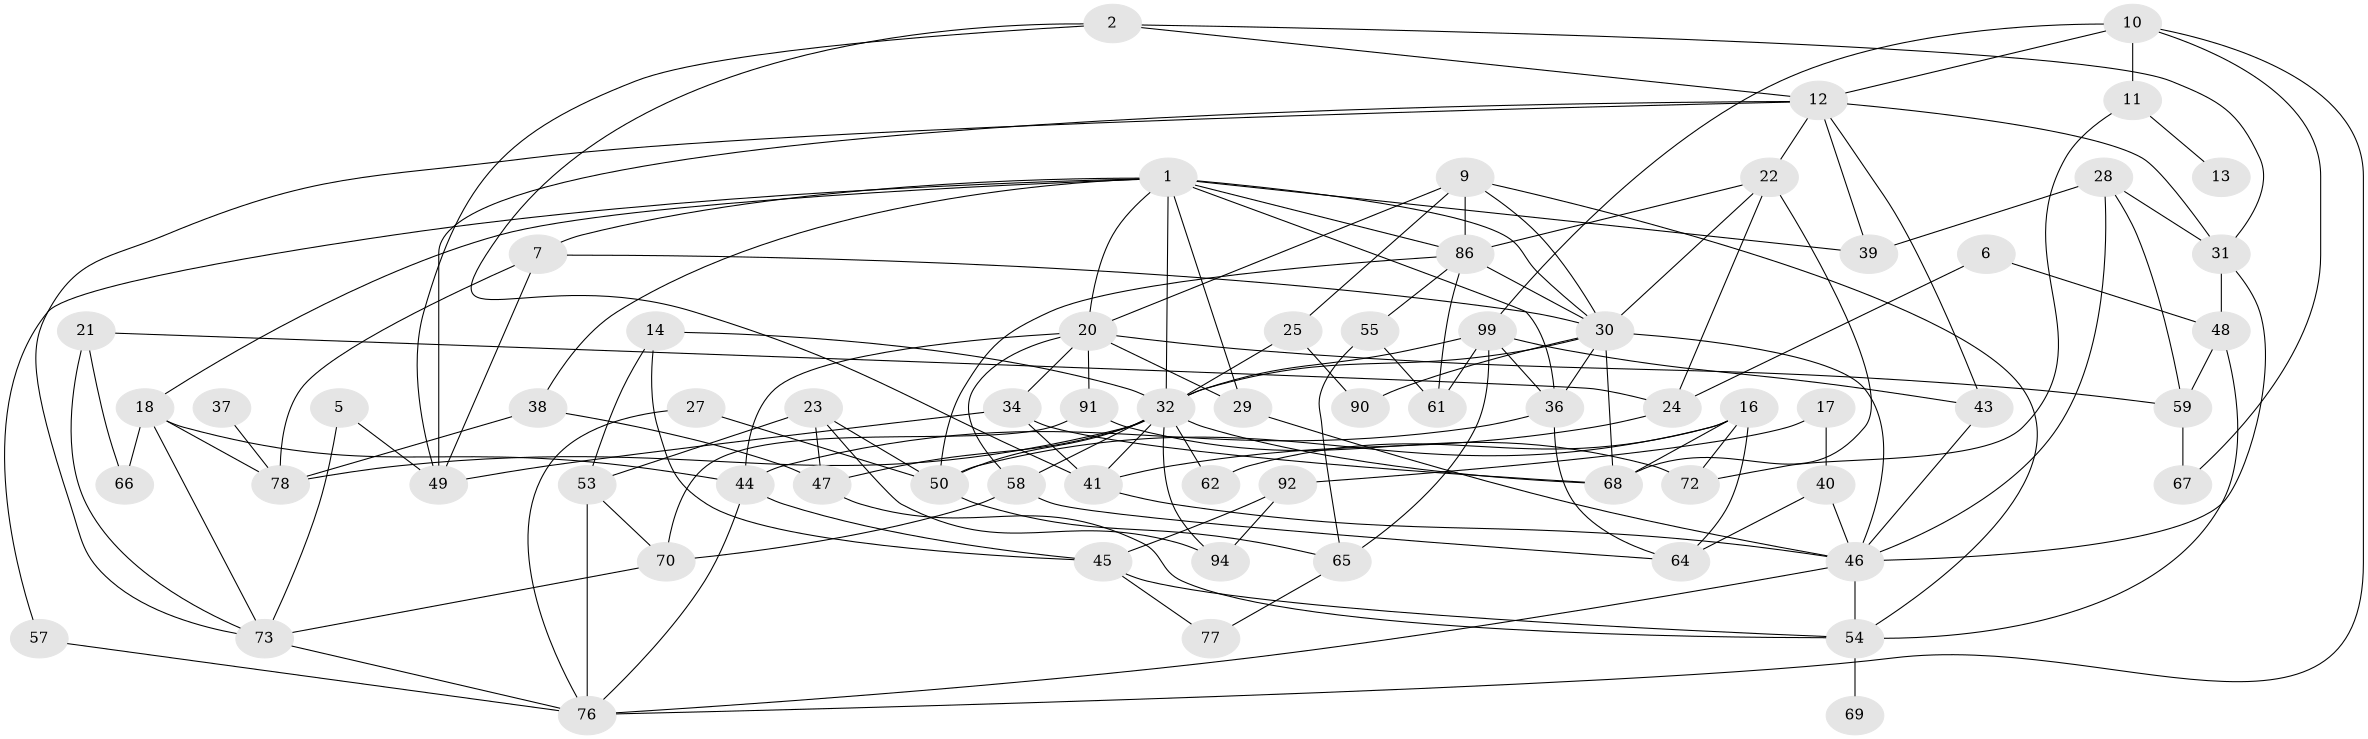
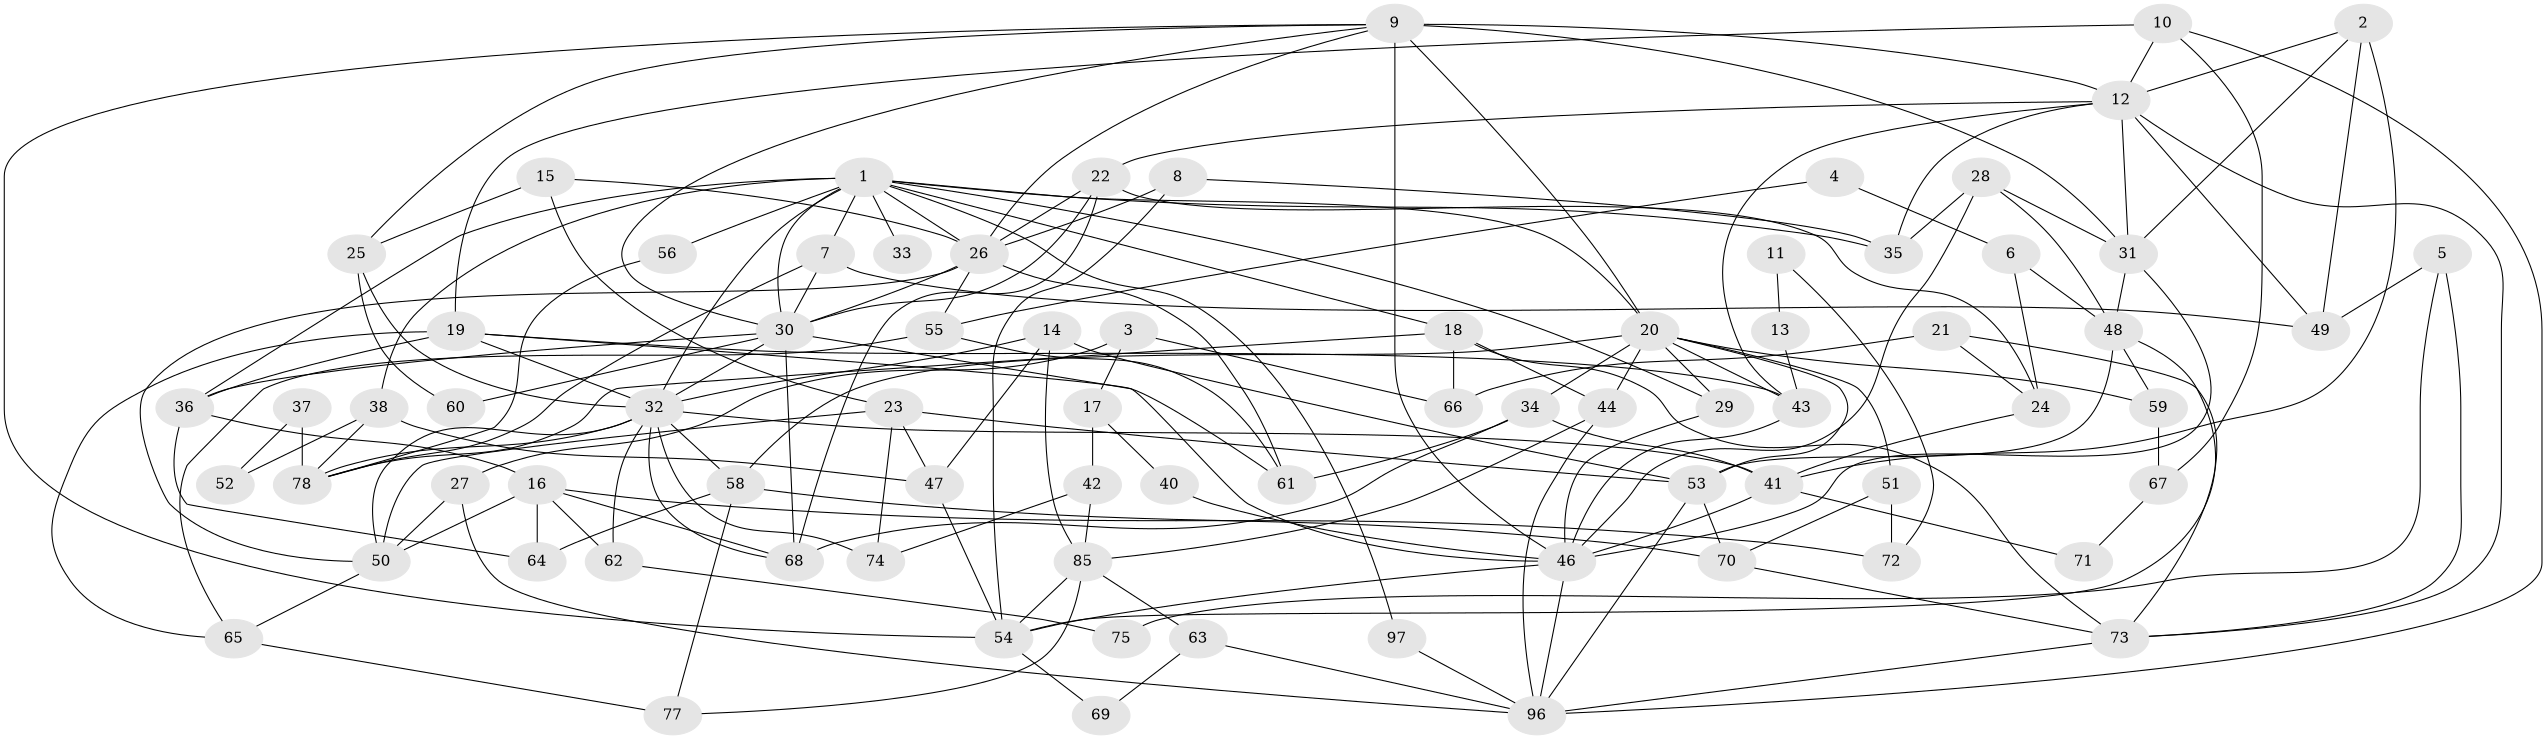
none -> (1779, 40)
(2133, 62) -> none
none -> (1789, 78)
none -> (546, 177)
none -> (1178, 177)
none -> (1835, 177)
none -> (668, 254)
none -> (903, 254)
(1465, 254) -> (979, 254)
(1869, 254) -> (1894, 254)
(2156, 289) -> (2059, 246)
none -> (1395, 327)
none -> (1129, 331)
(1488, 331) -> (456, 331)
none -> (1726, 370)
none -> (1793, 375)
none -> (1841, 390)
(1089, 408) -> (1892, 485)
(1360, 408) -> (456, 408)
(1147, 435) -> (364, 441)
(738, 442) -> (1412, 453)
none -> (2033, 445)
(997, 452) -> (1000, 399)
none -> (225, 485)
(1288, 485) -> (1093, 485)
(1754, 523) -> none
(1103, 562) -> (1083, 562)
(1221, 562) -> (876, 562)
none -> (2084, 562)
none -> (704, 600)
(39, 639) -> (1397, 639)
none -> (1121, 639)
none -> (1198, 639)
(587, 716) -> (1537, 716)
